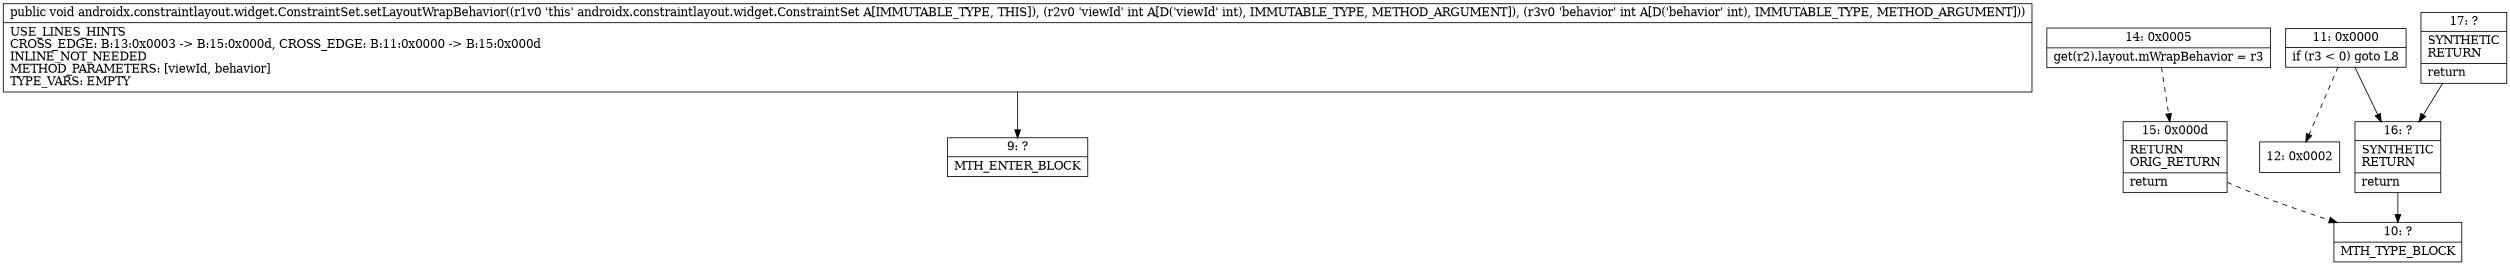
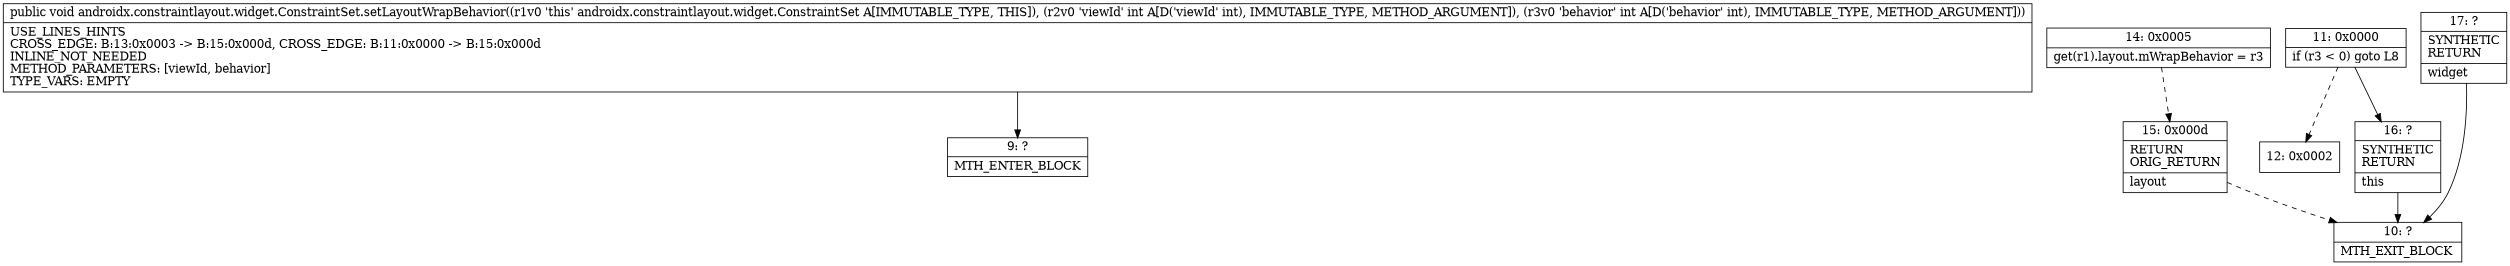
(2159, 57) -> (2159, 57)
(2447, 73) -> (2448, 73)
(2433, 99) -> (2461, 154)
(2149, 182) -> (2148, 182)
(2381, 182) -> (2373, 182)
(2398, 252) -> (2397, 252)
